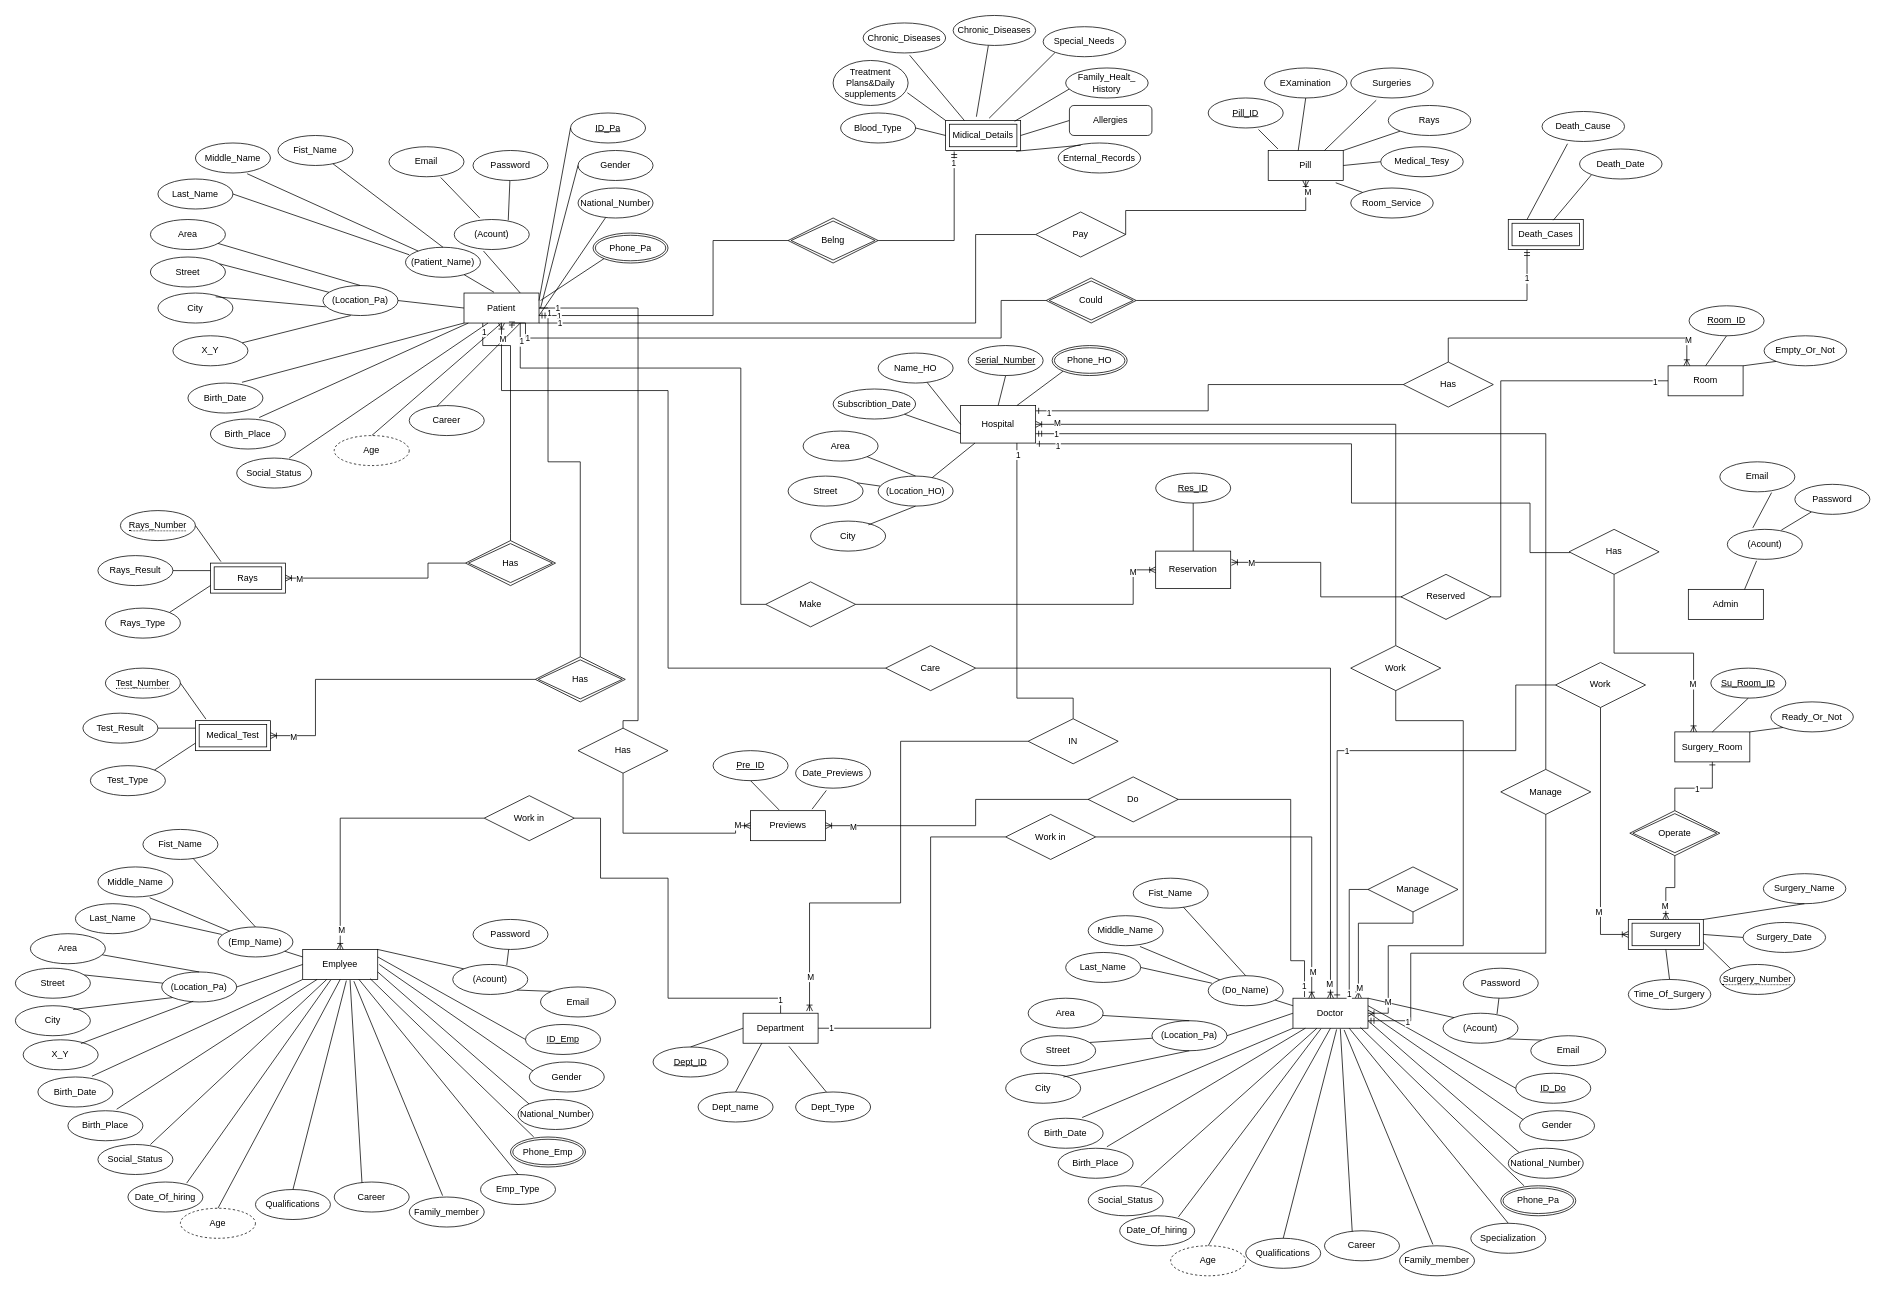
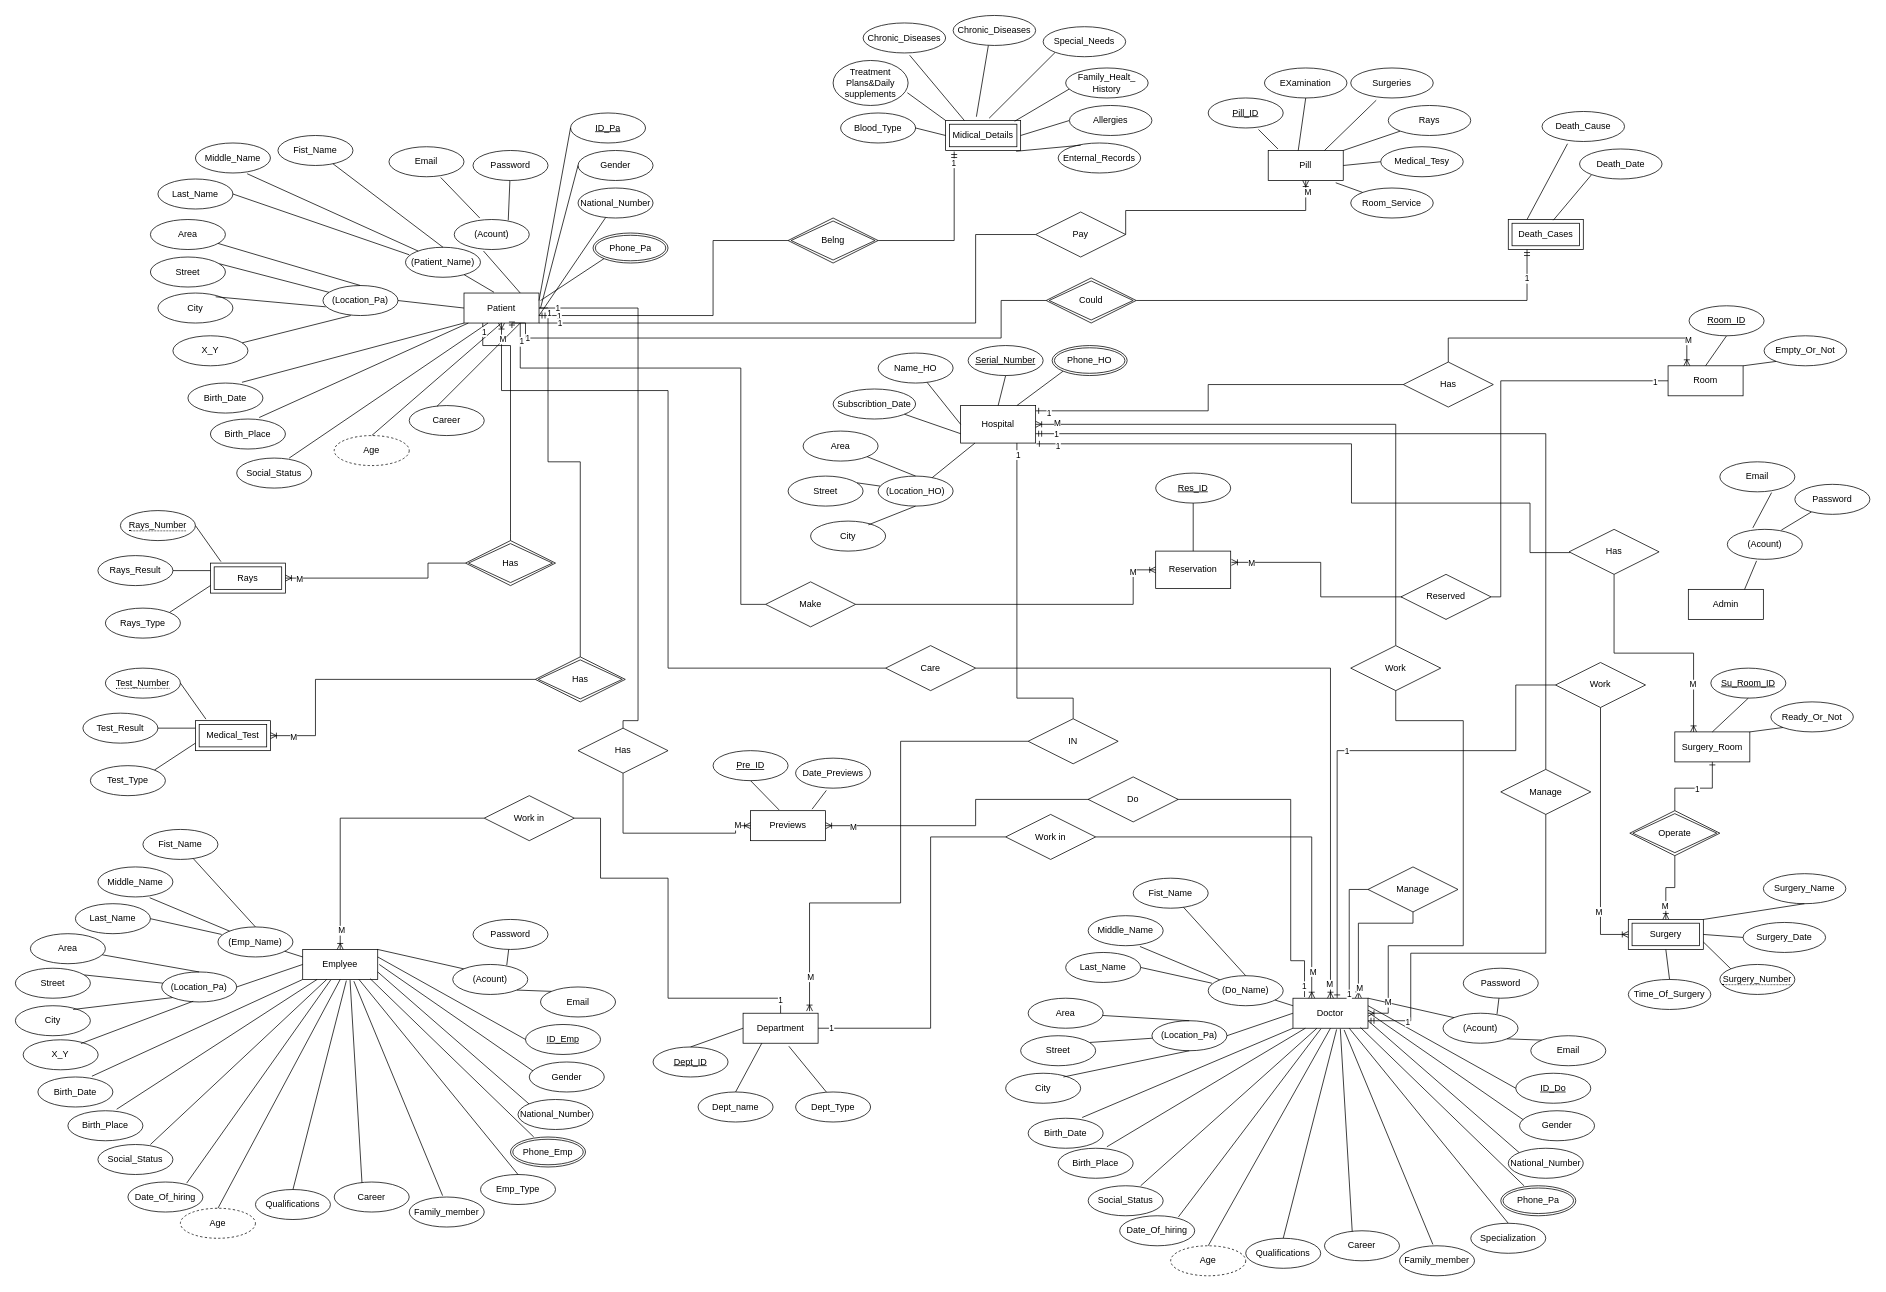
(1110, 120) -> (1110, 120)
